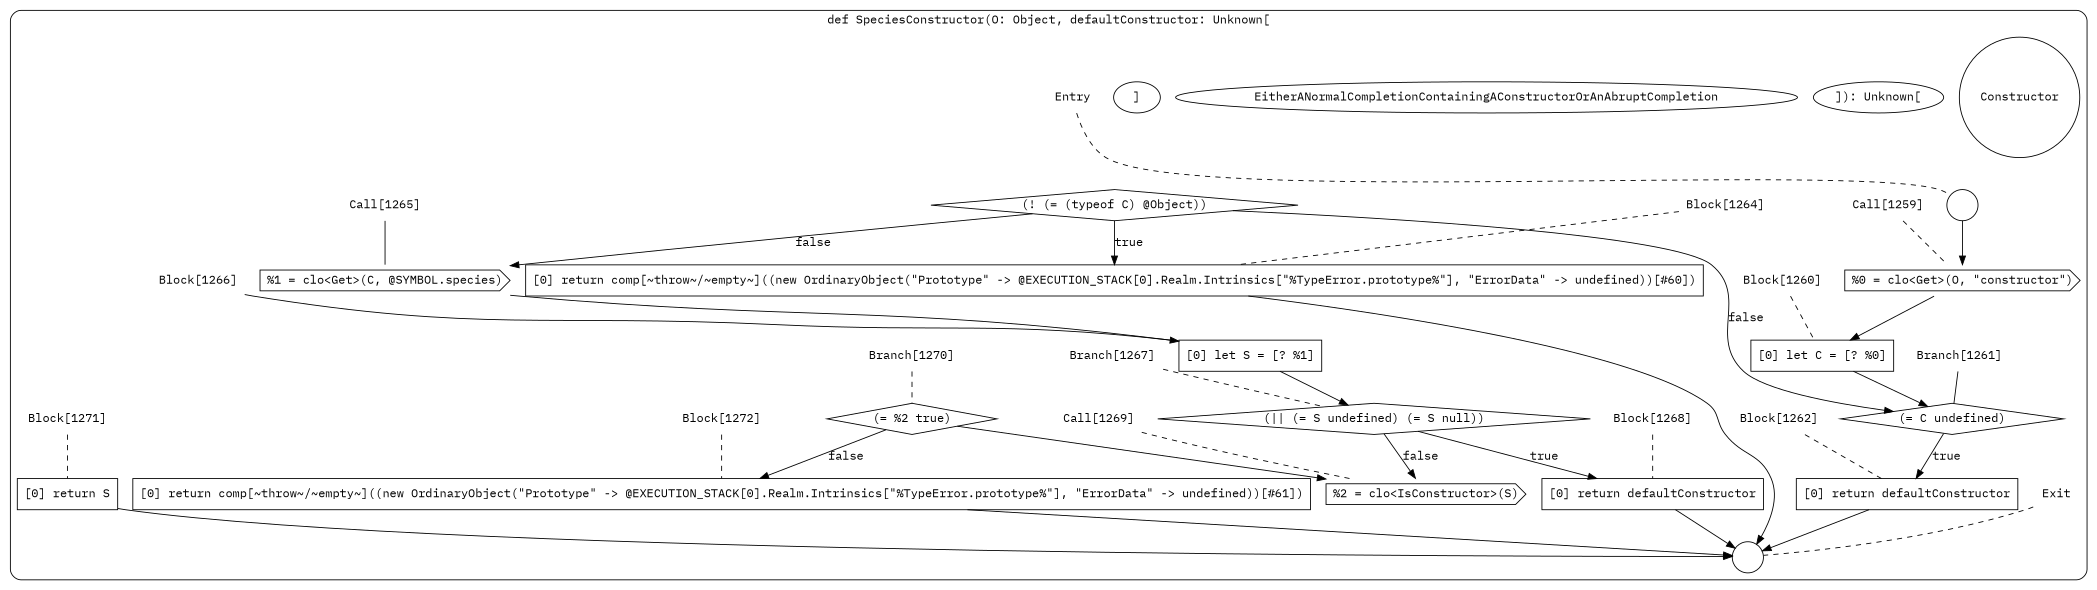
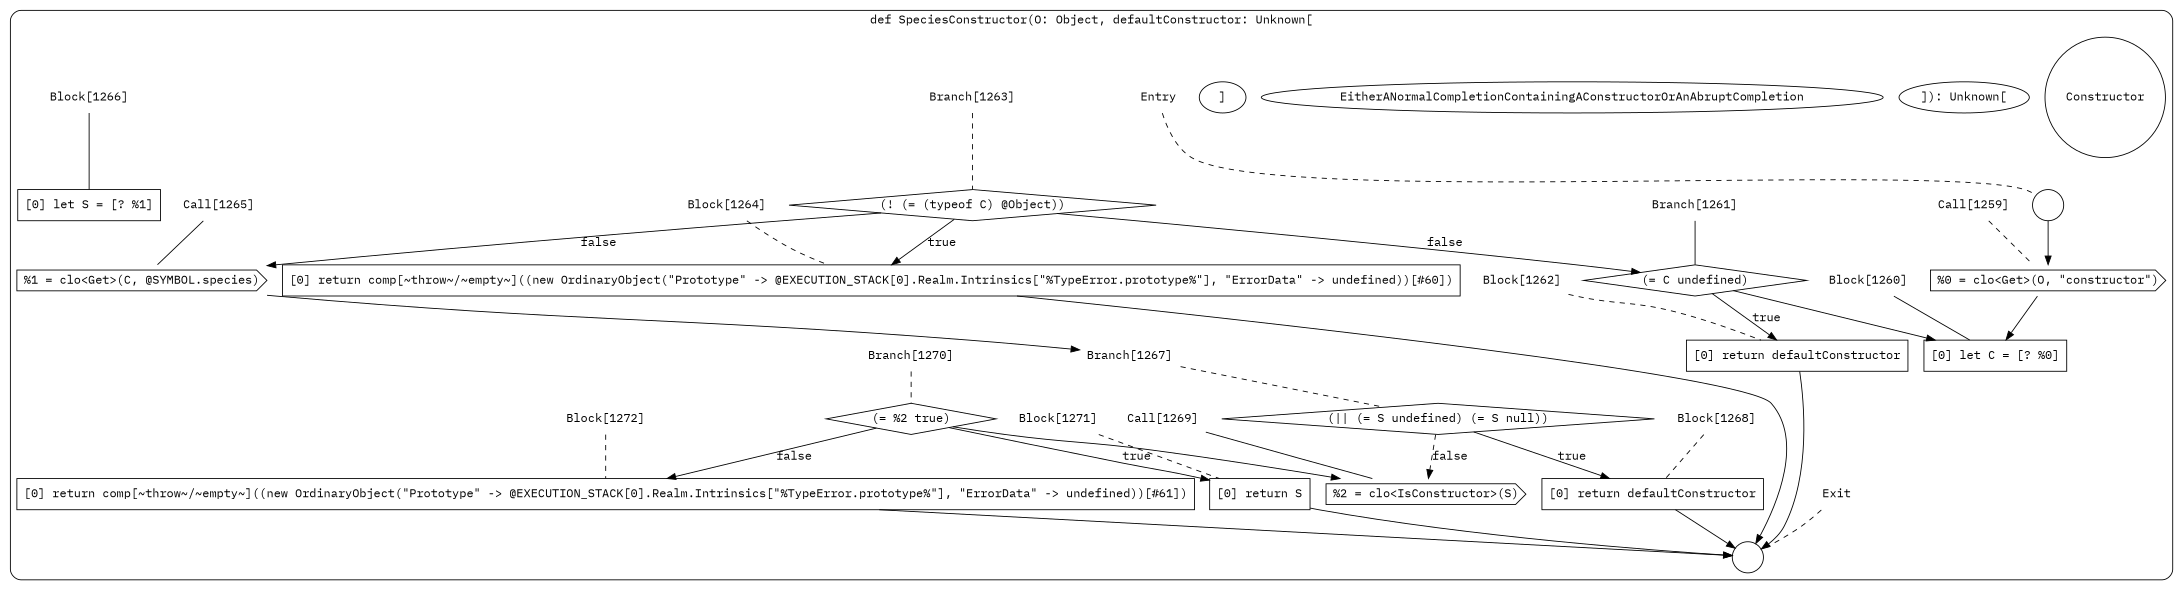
none -> (973, 97)
(840, 314) -> (669, 321)
(1802, 318) -> (1932, 318)
(1310, 386) -> none
(1887, 387) -> (1830, 314)
none -> (1075, 453)
(1397, 453) -> (1433, 452)
(1245, 457) -> (1289, 455)
